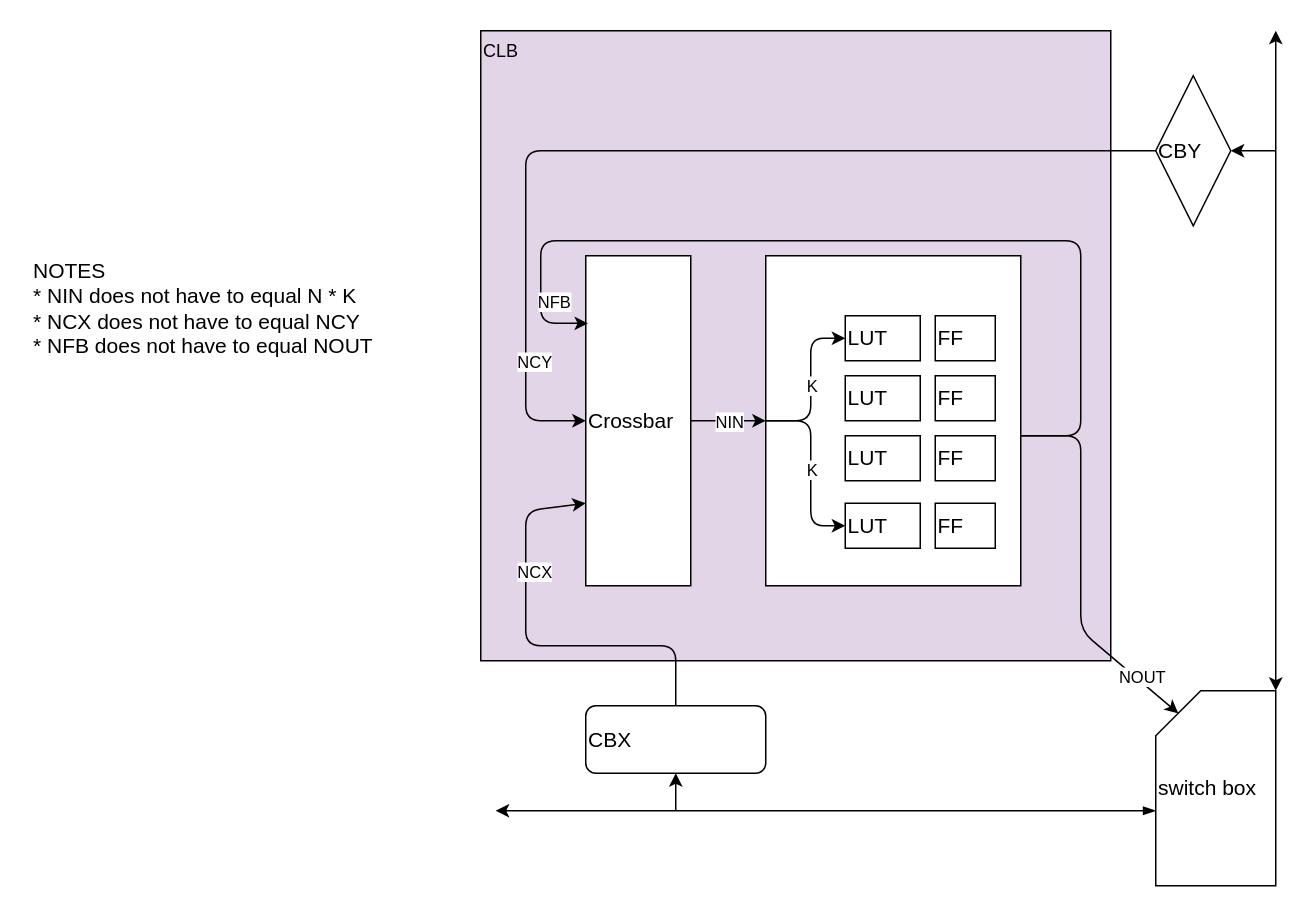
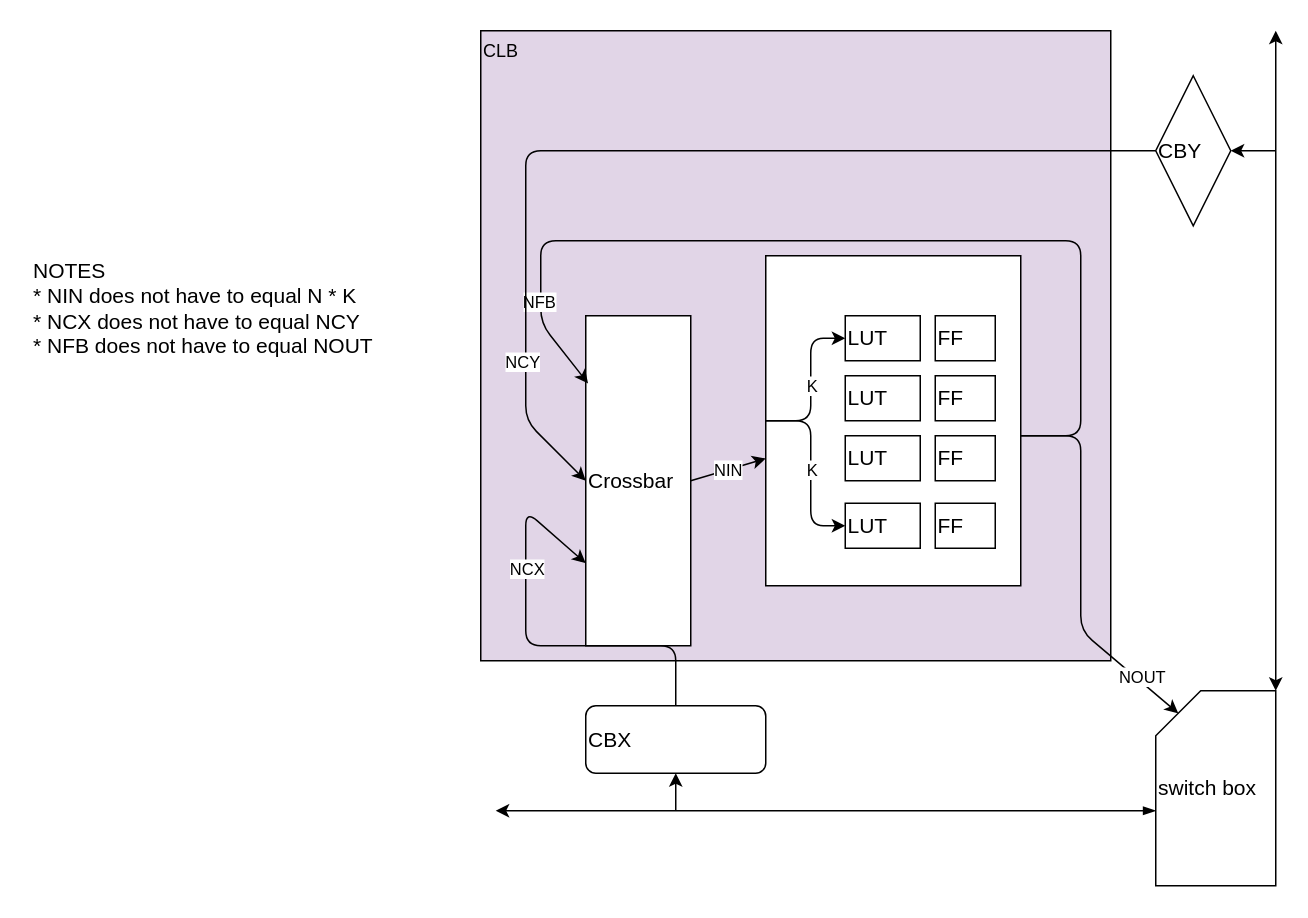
(638, 421) -> (638, 481)
